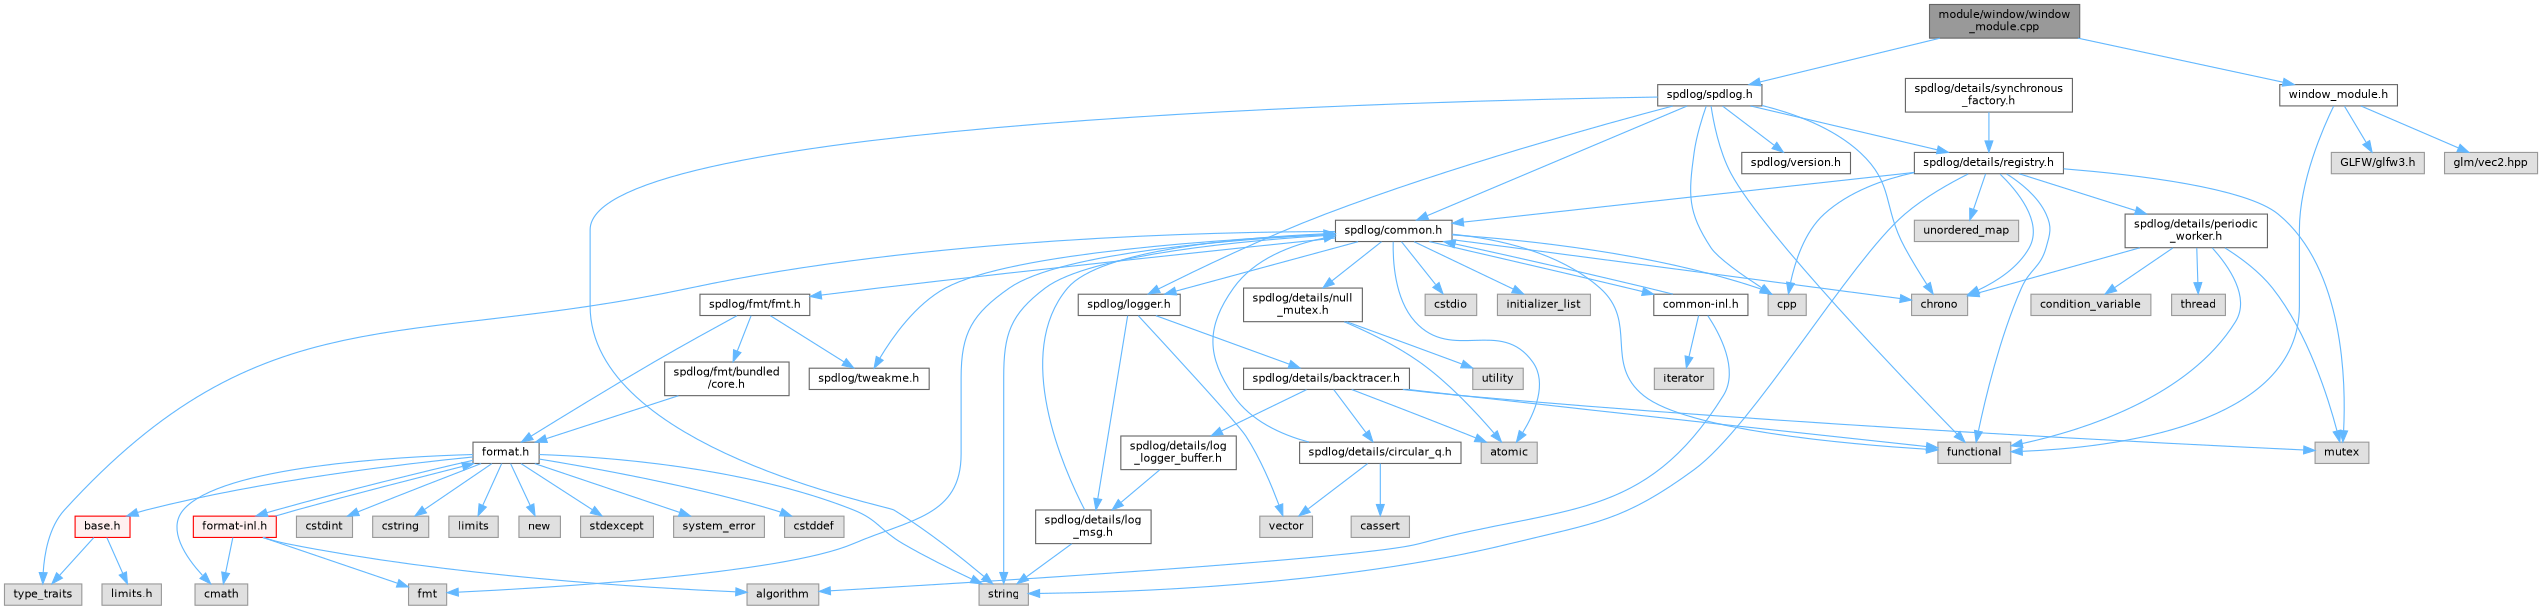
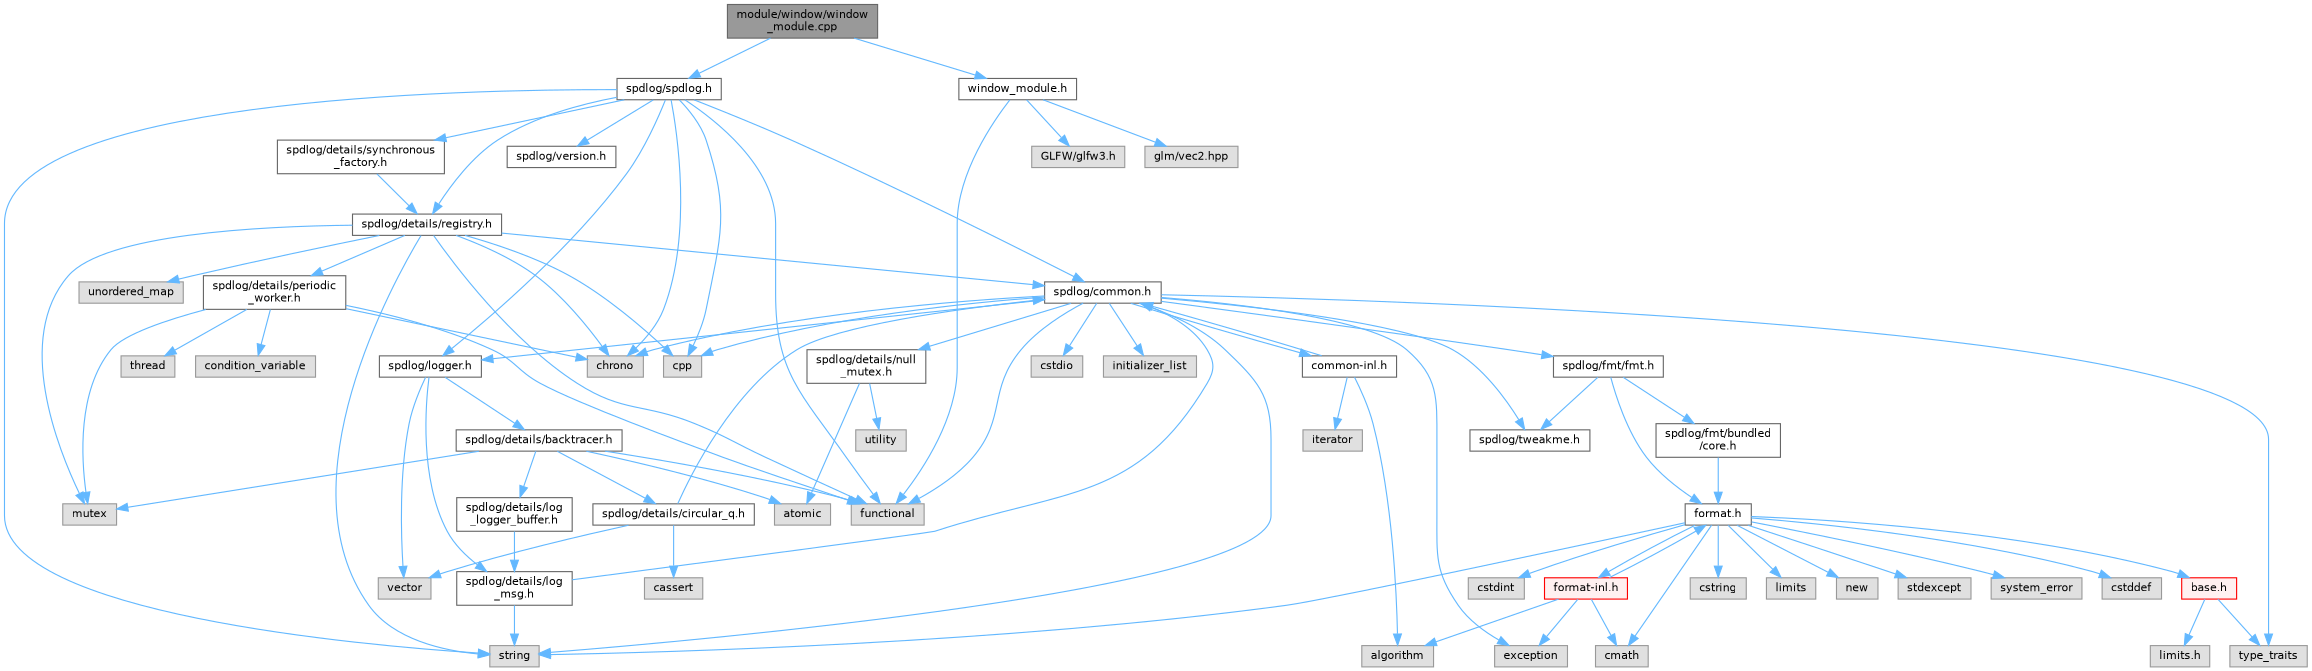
none -> (513, 123)
(1470, 340) -> none
(428, 595) -> (1531, 656)
